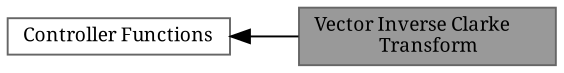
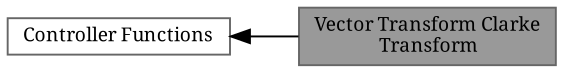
(427, 36) -> (427, 36)
